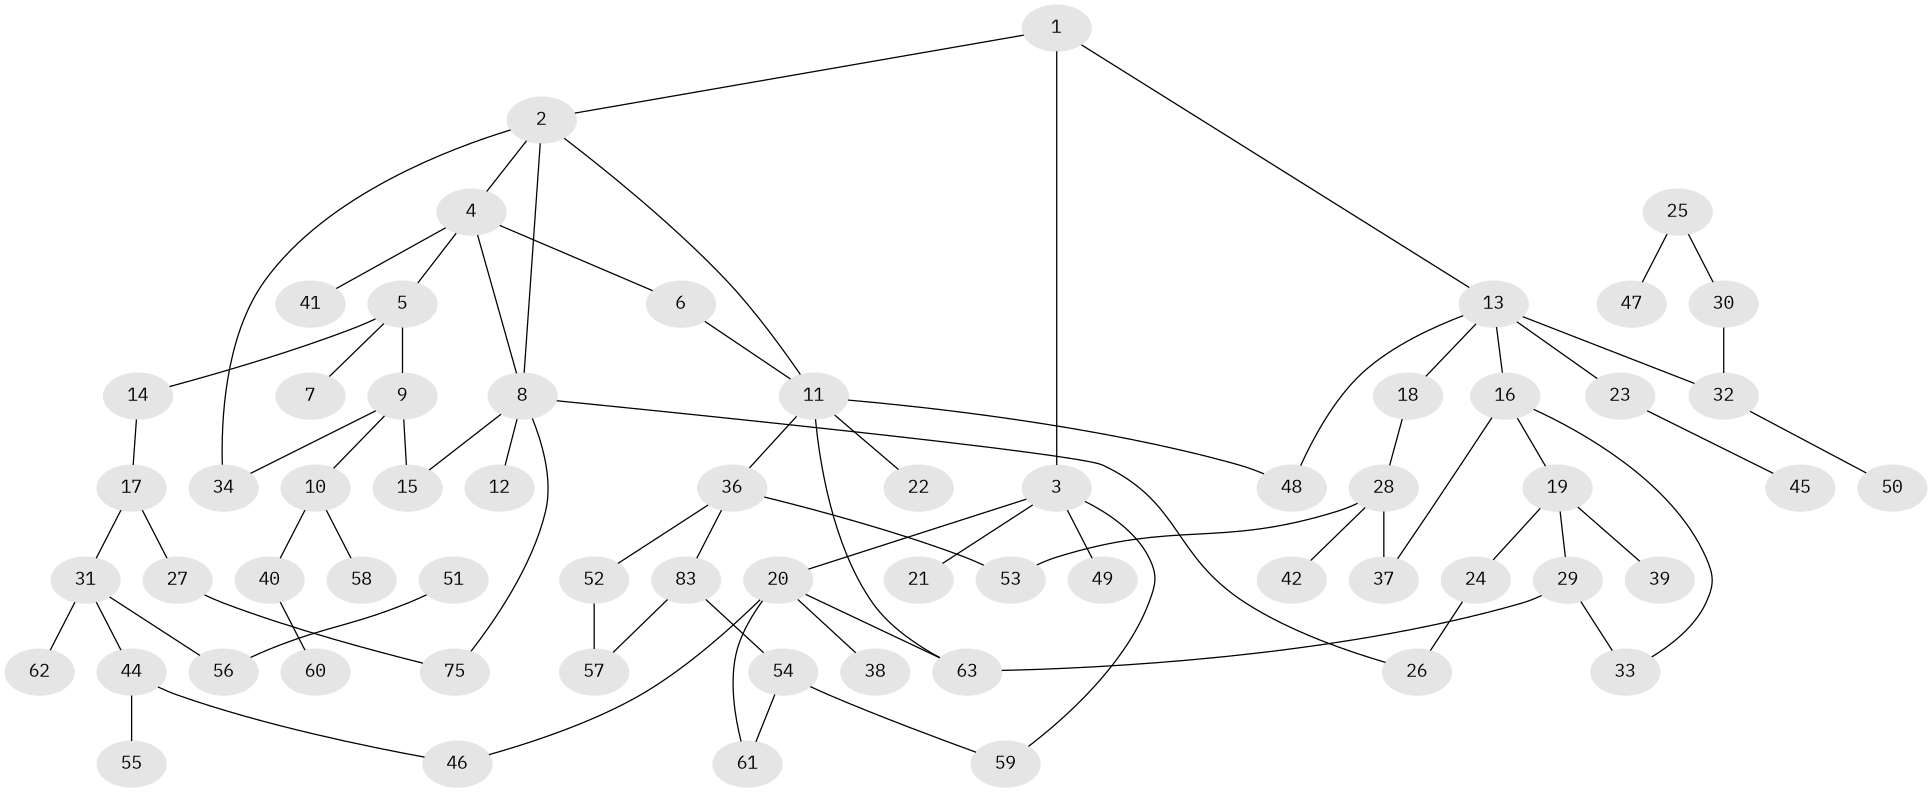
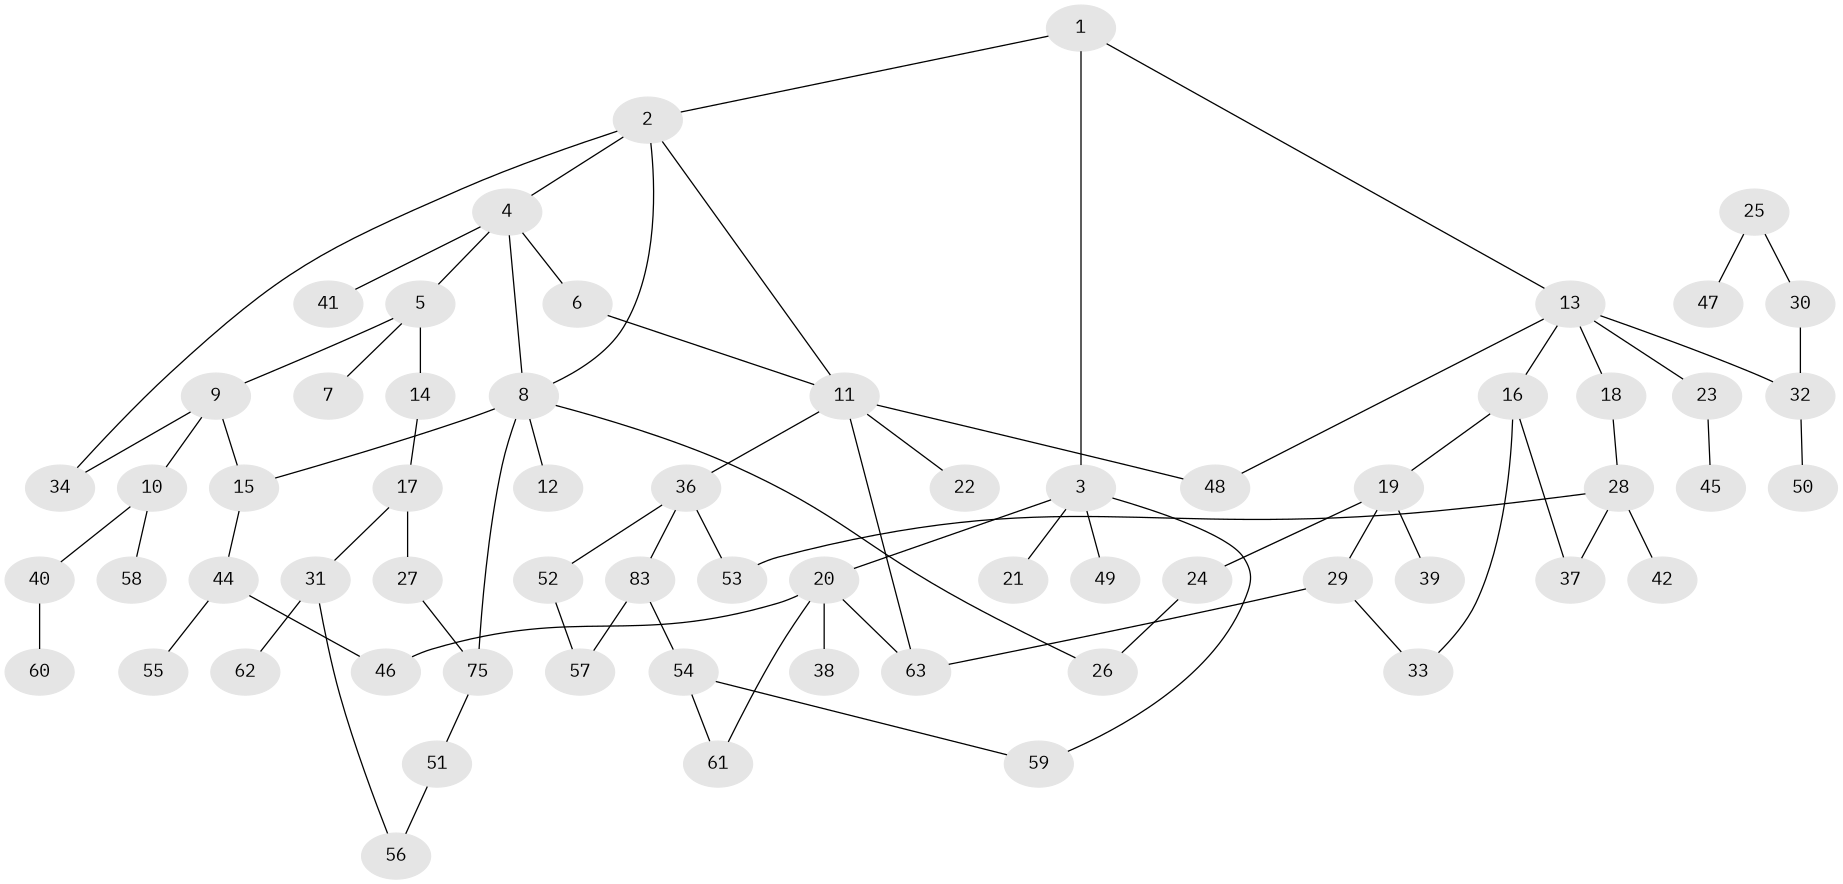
(109, 626) -> (234, 534)
none -> (457, 718)
